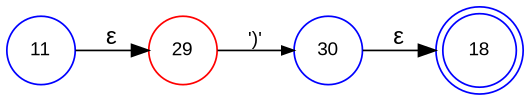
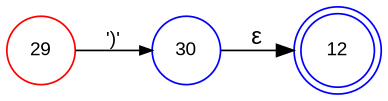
(41, 50) -> none
(480, 50) -> (338, 50)
